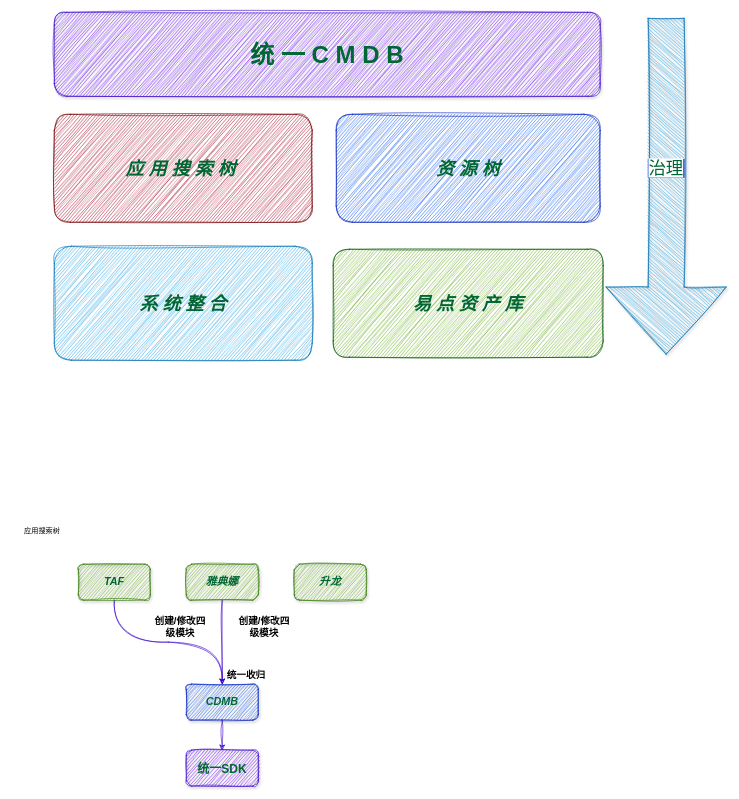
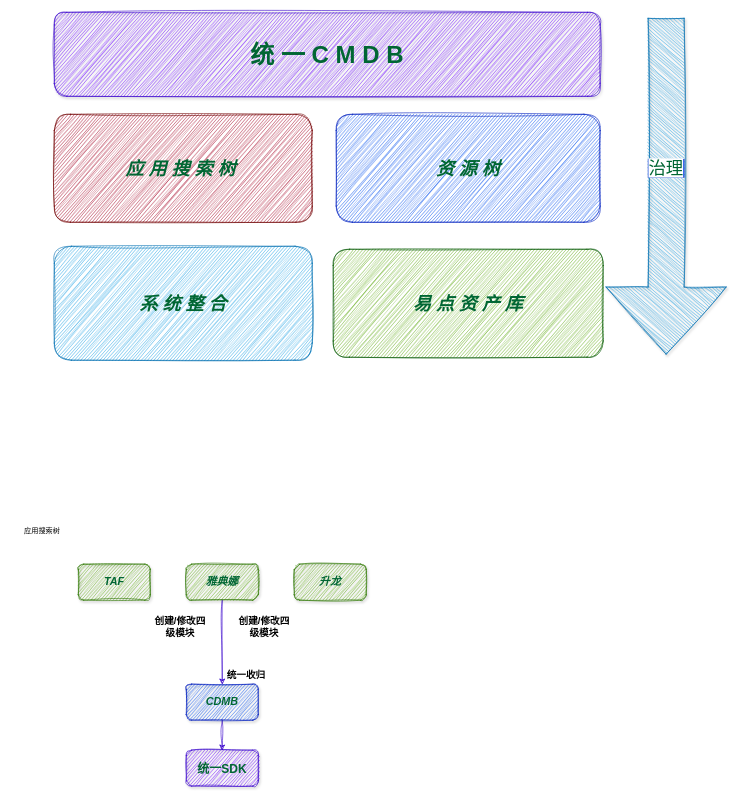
(162, 642) -> none
